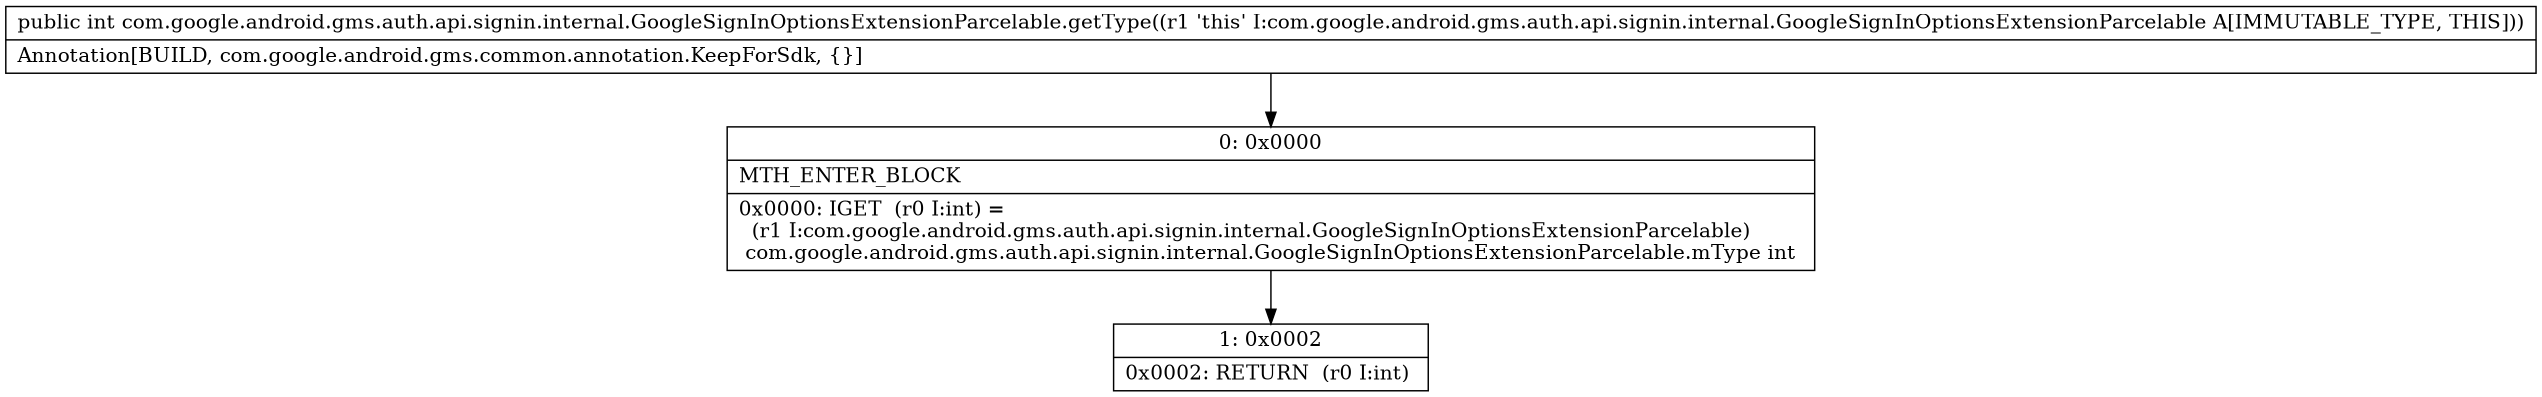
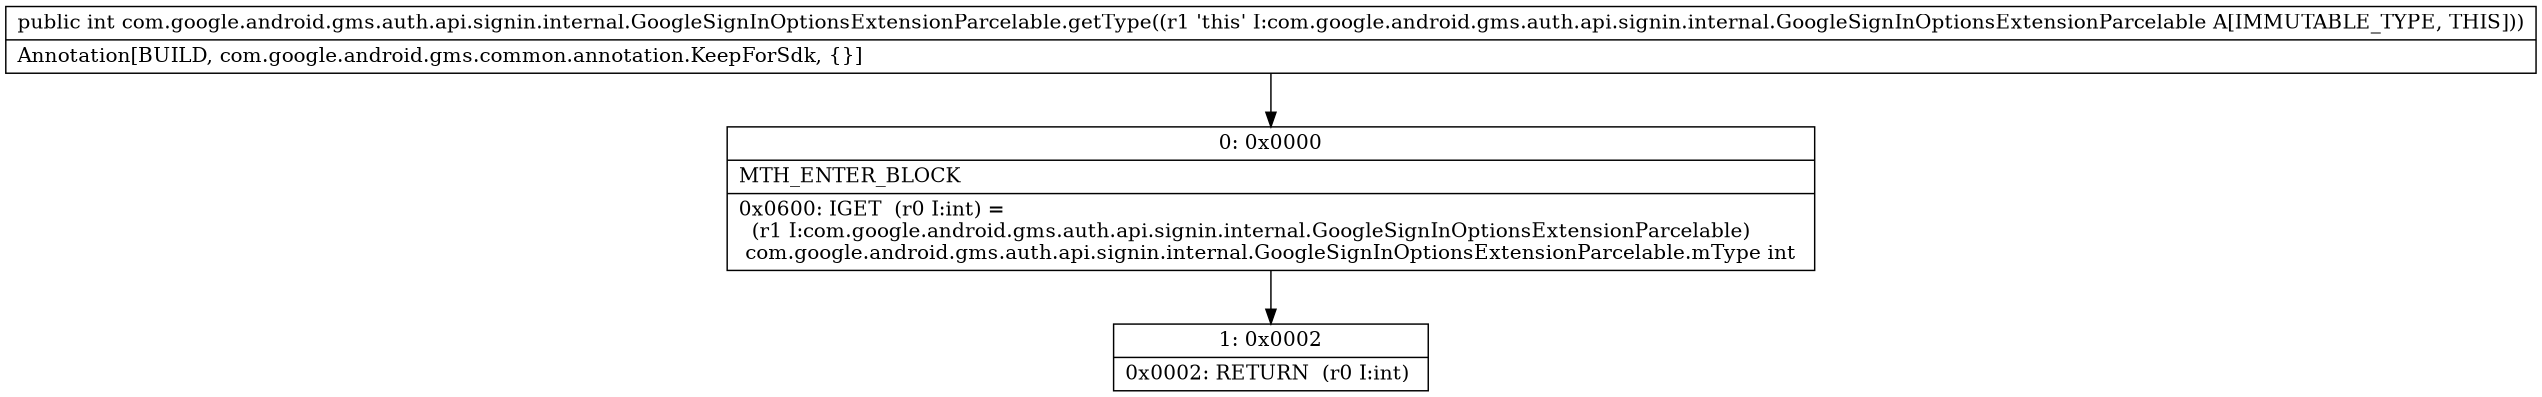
(876, 210) -> (876, 210)
